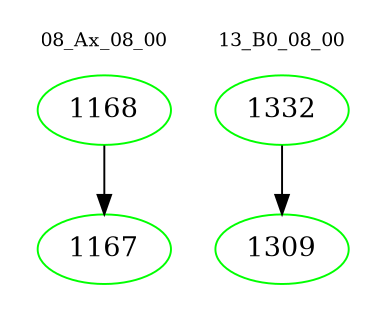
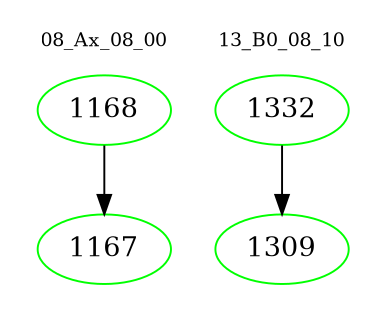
(282, 42) -> (282, 42)
